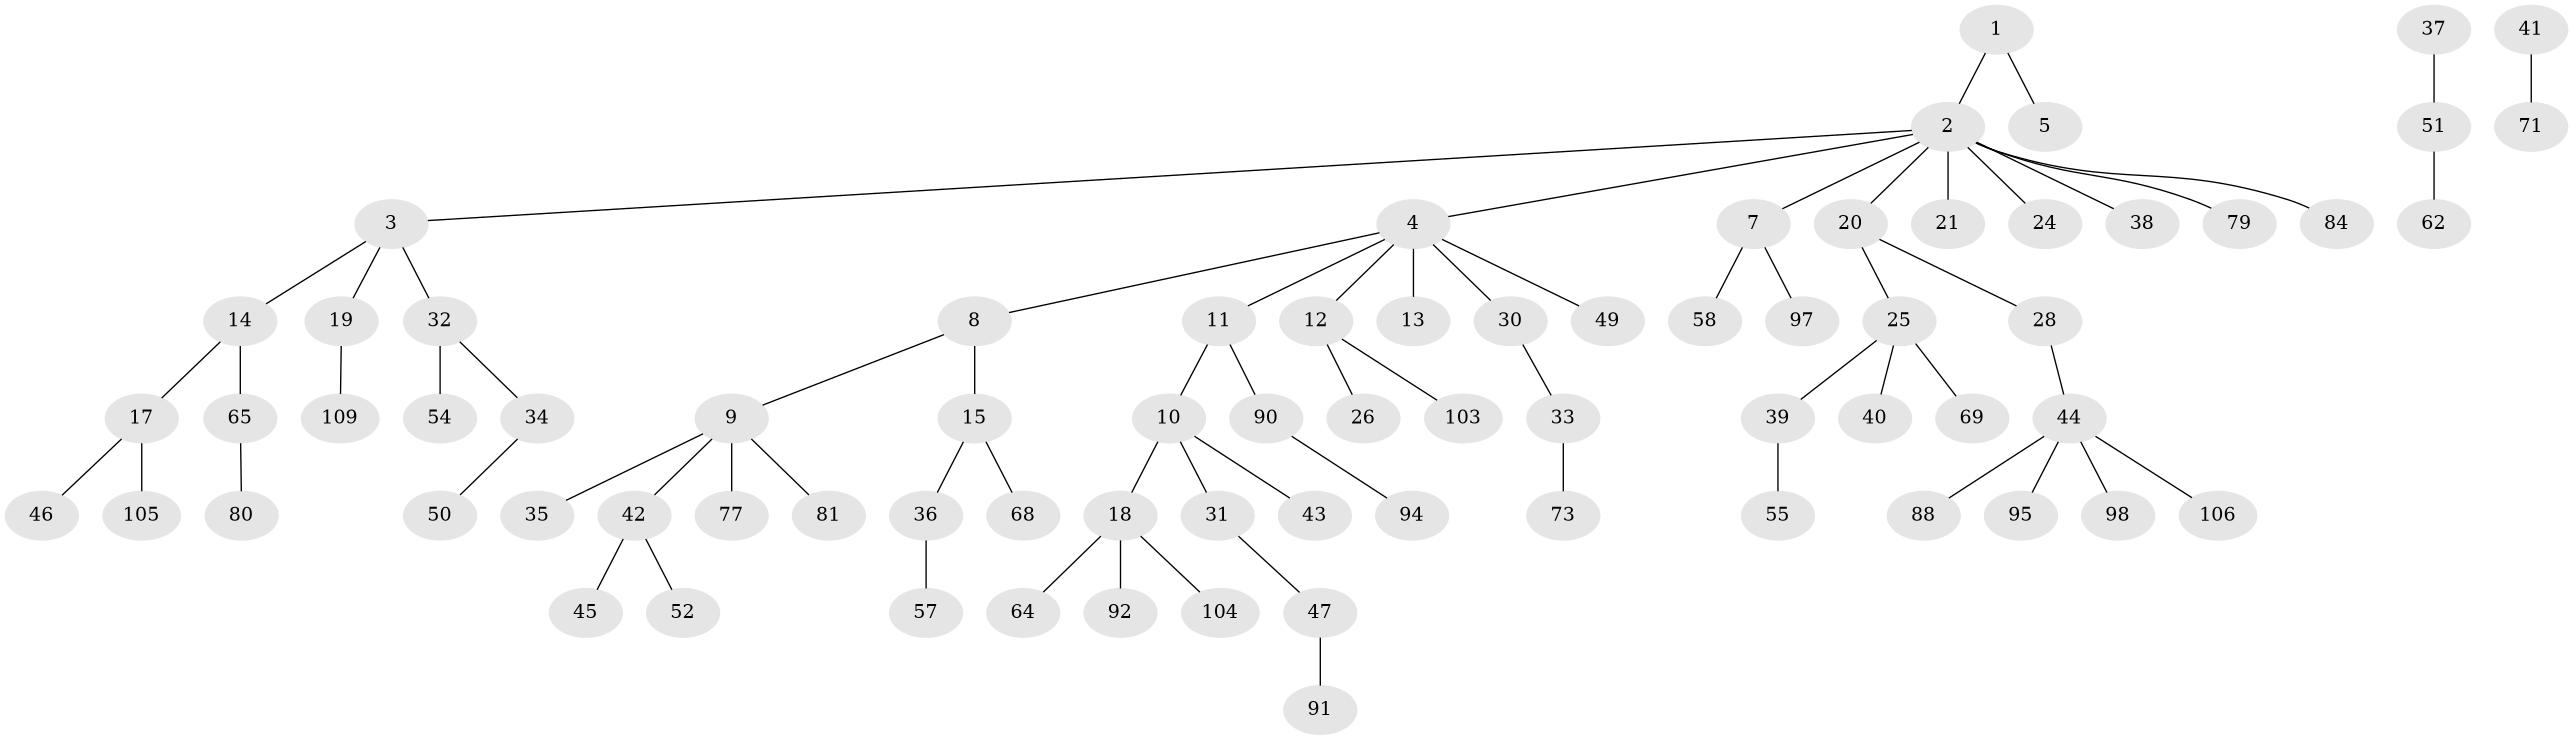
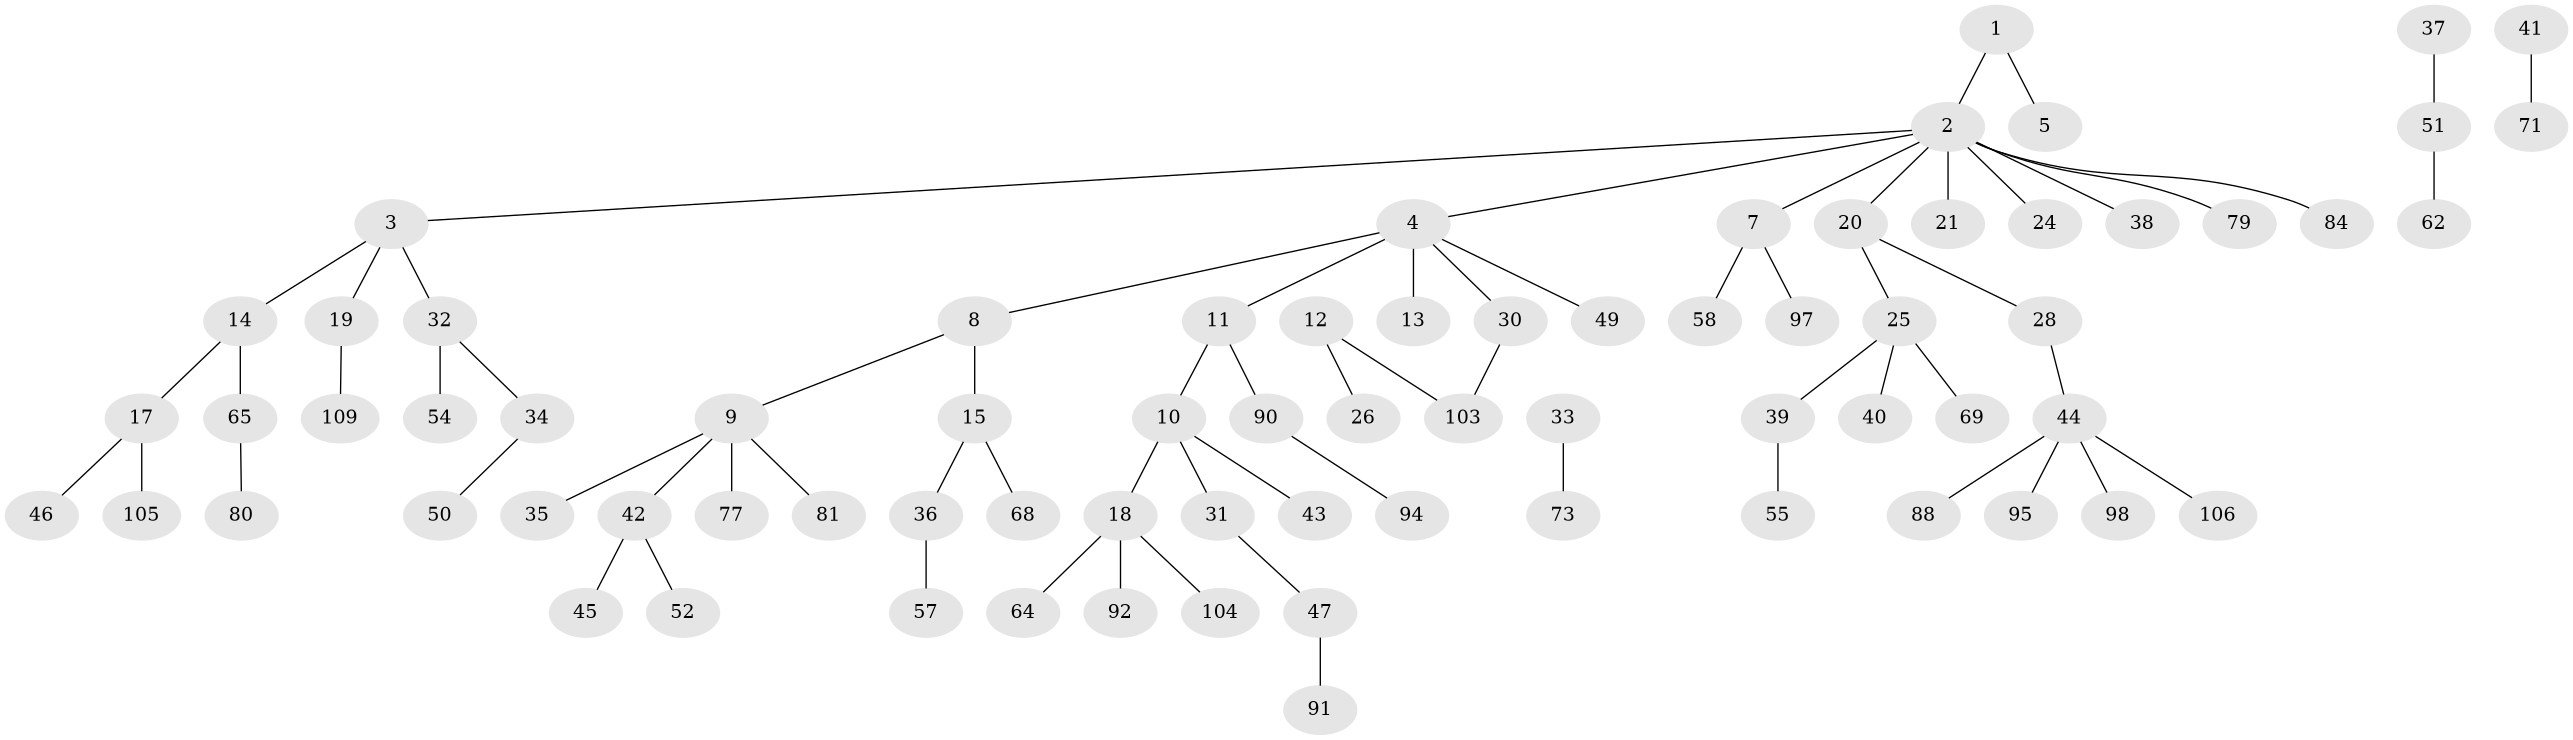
(1365, 273) -> none
(1537, 370) -> (1487, 370)
